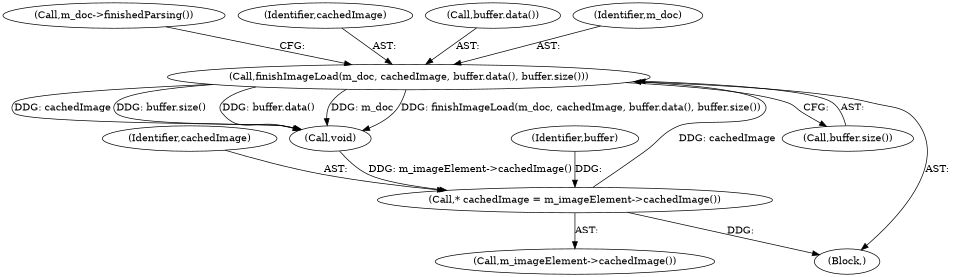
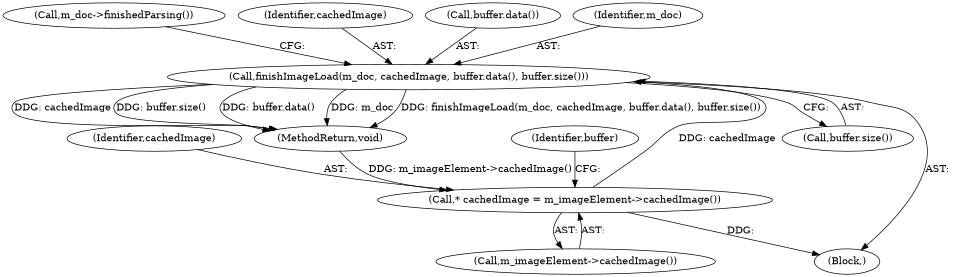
(330, 139) -> (330, 139)
(590, 169) -> (589, 169)
none -> (582, 234)
